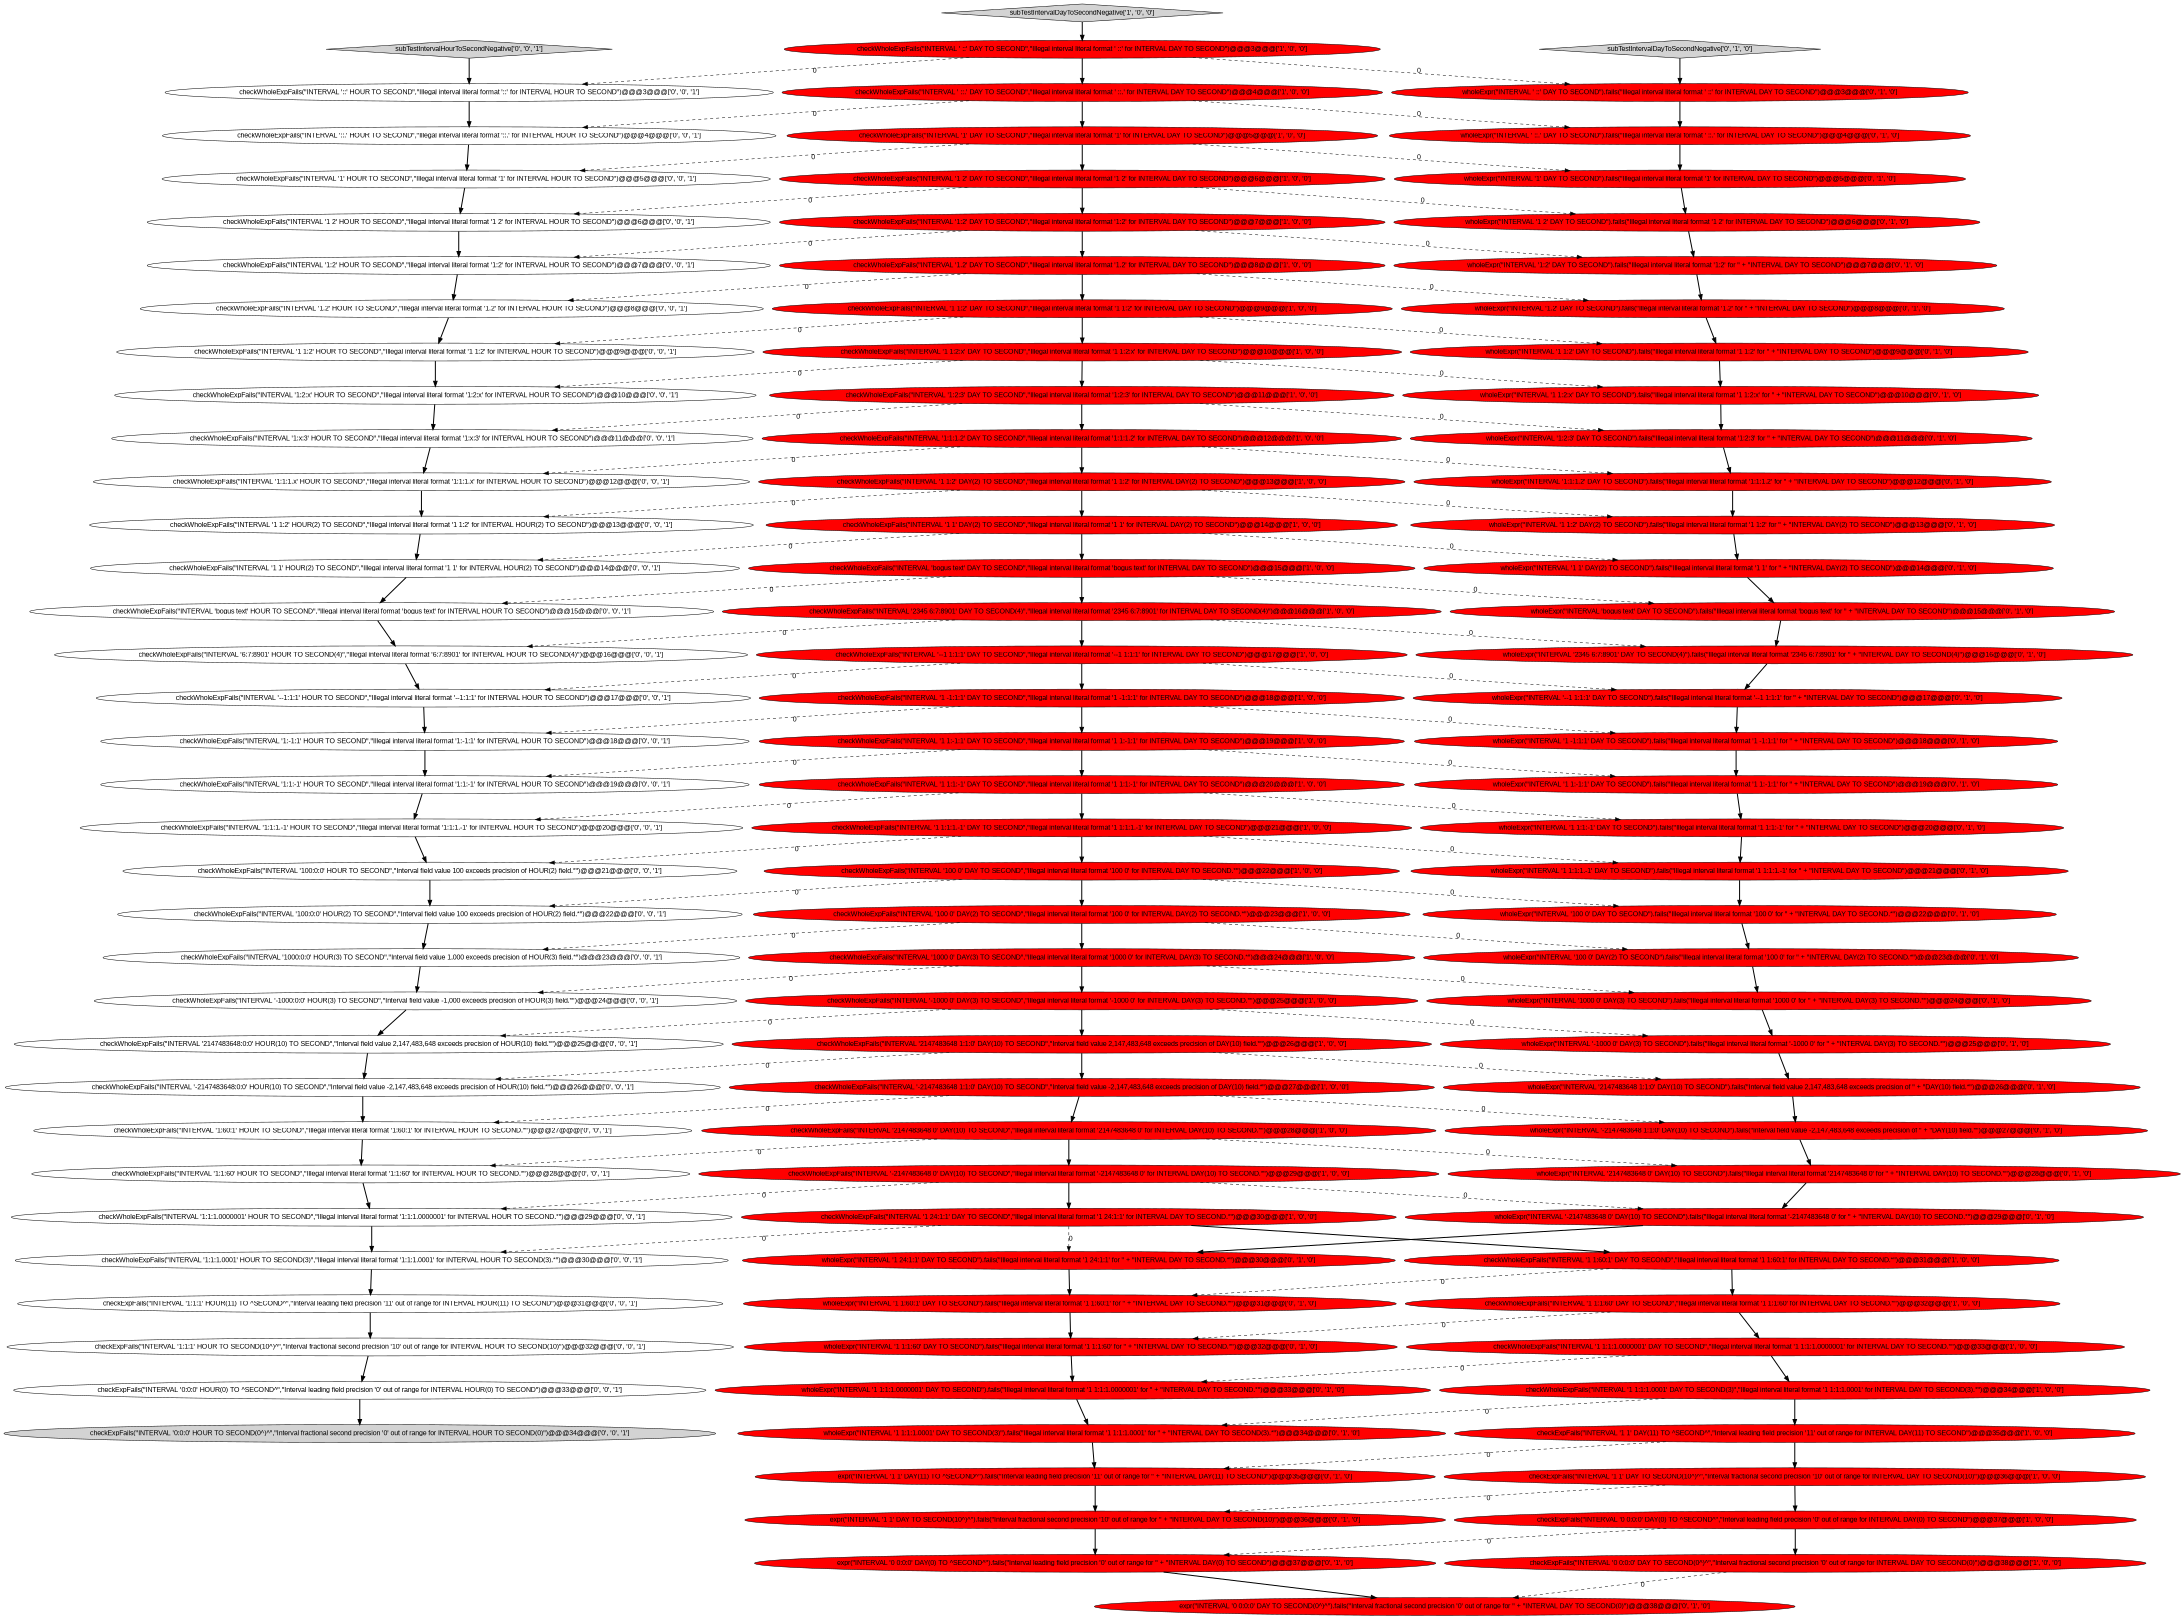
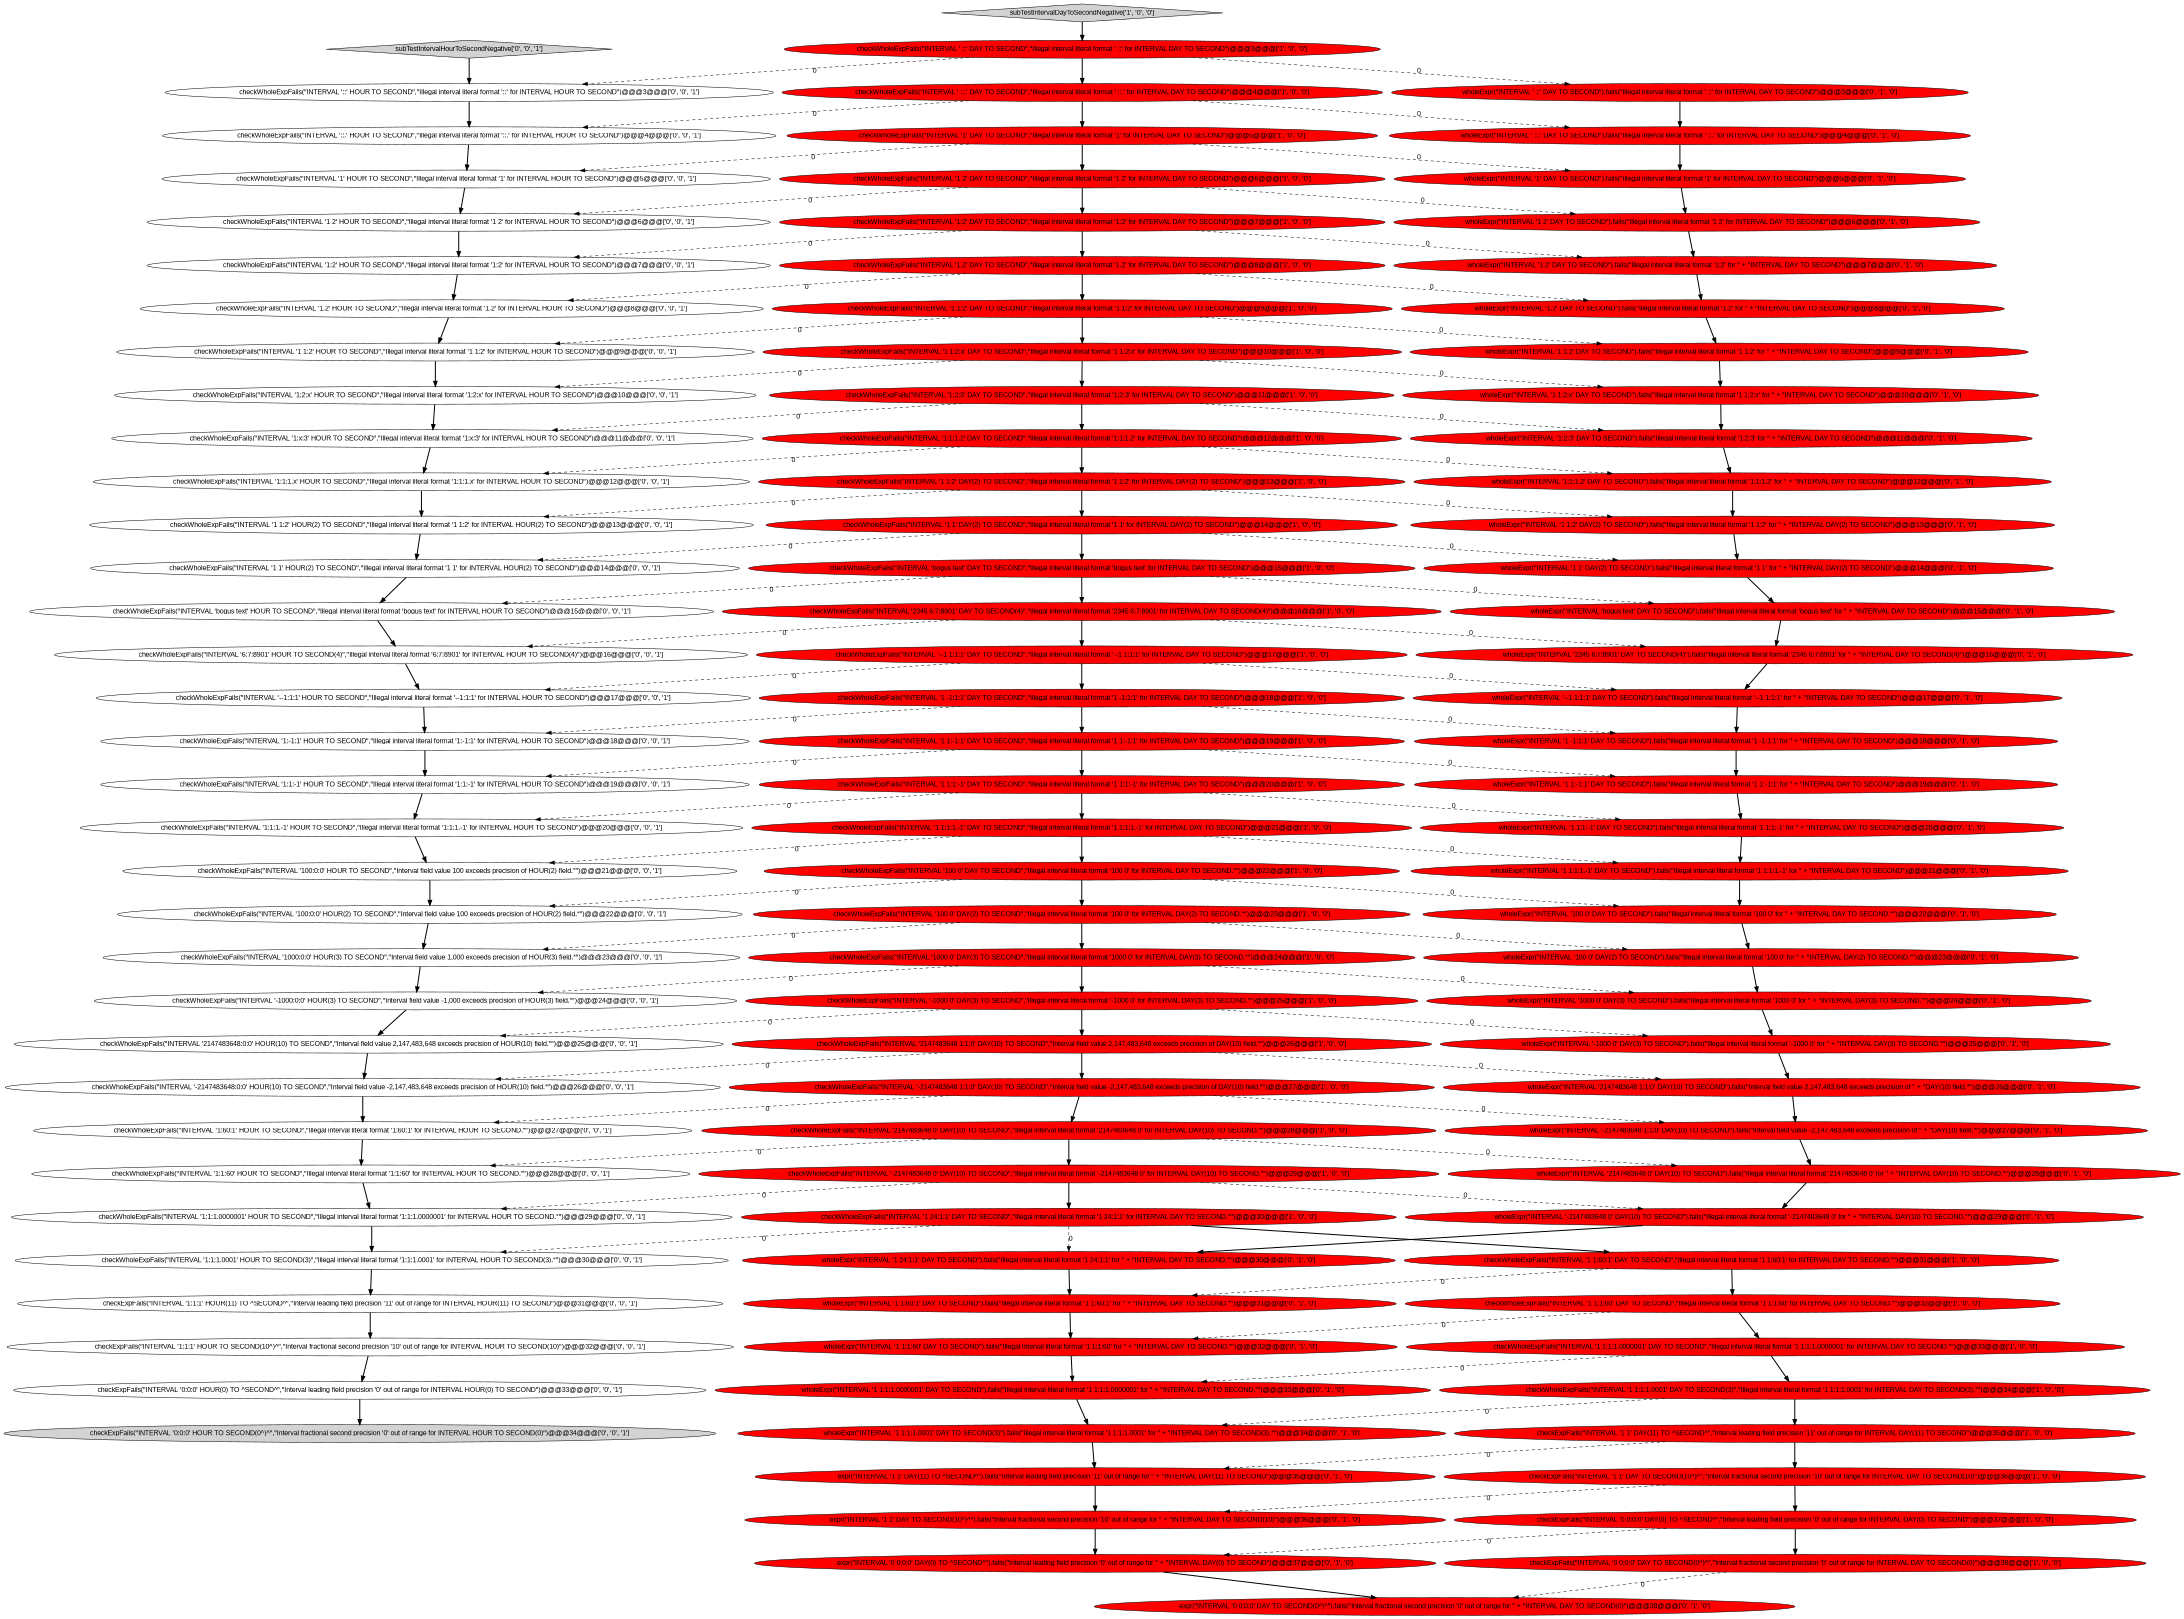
(1680, 49) -> none
